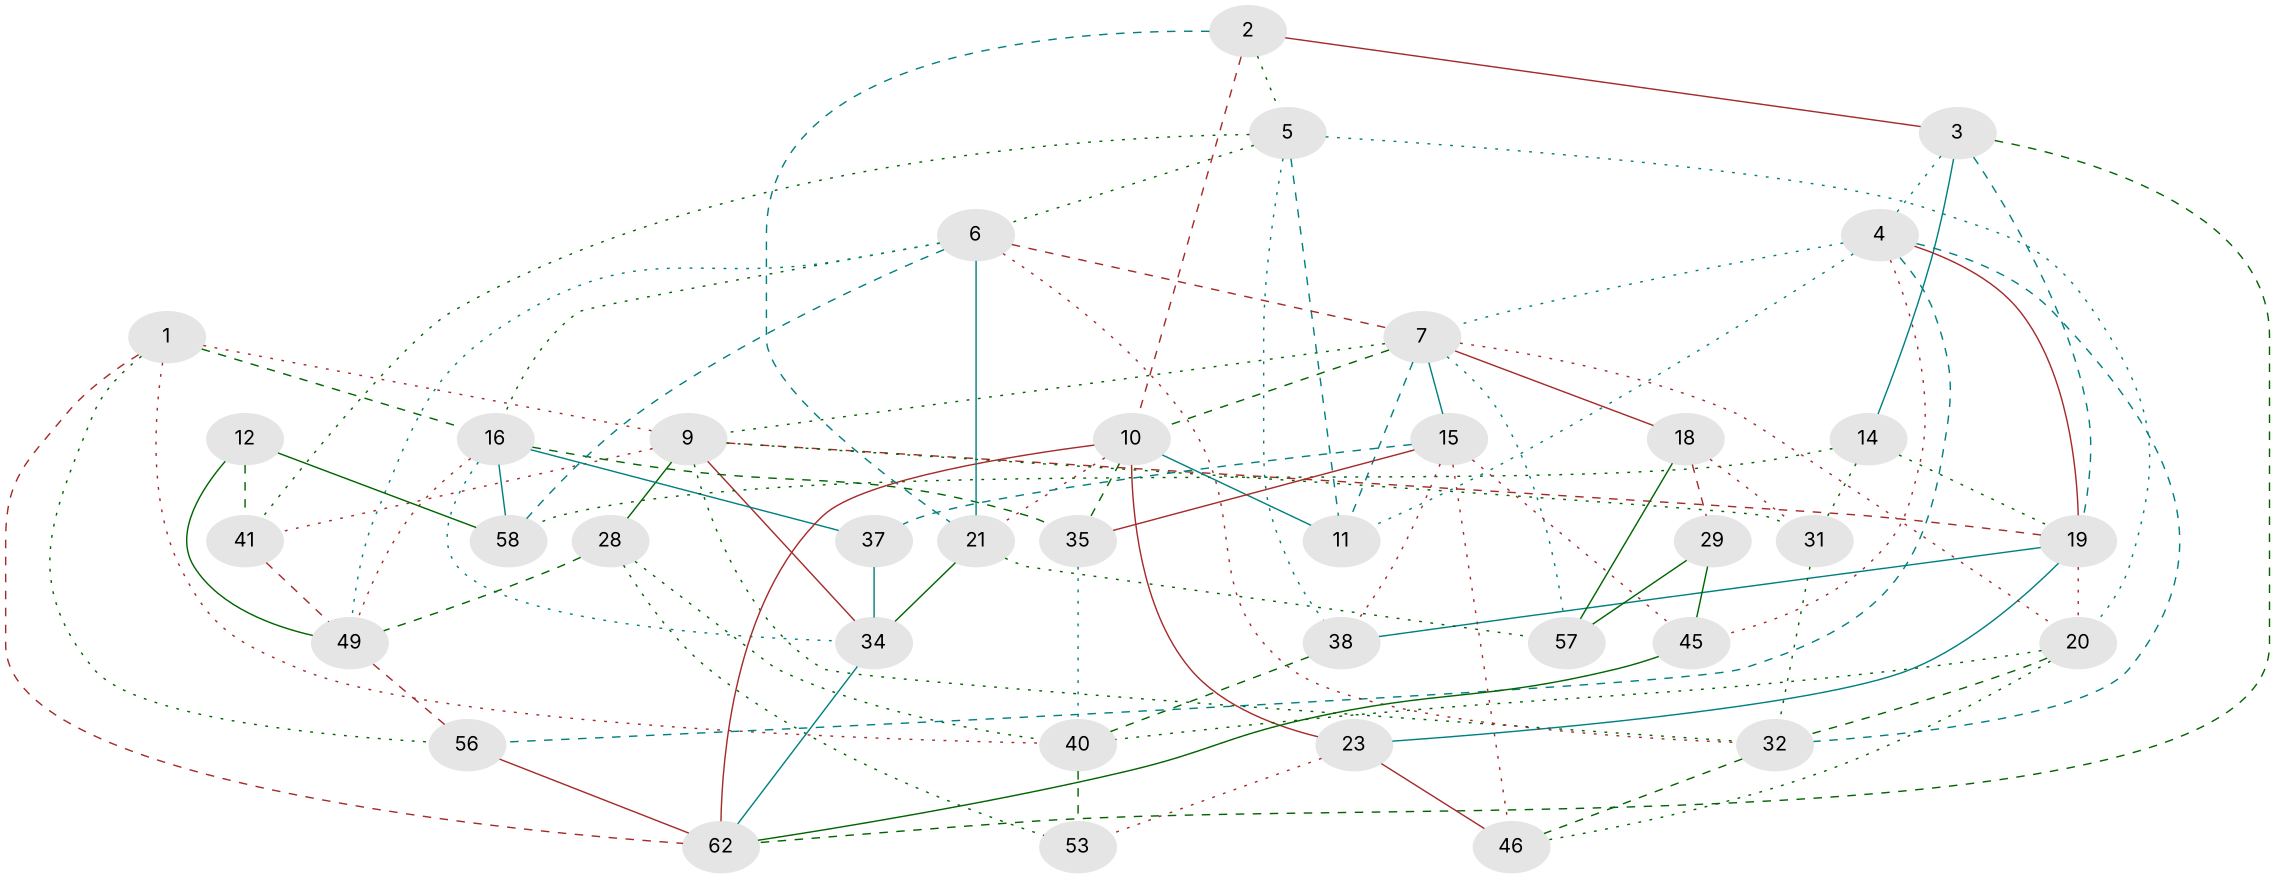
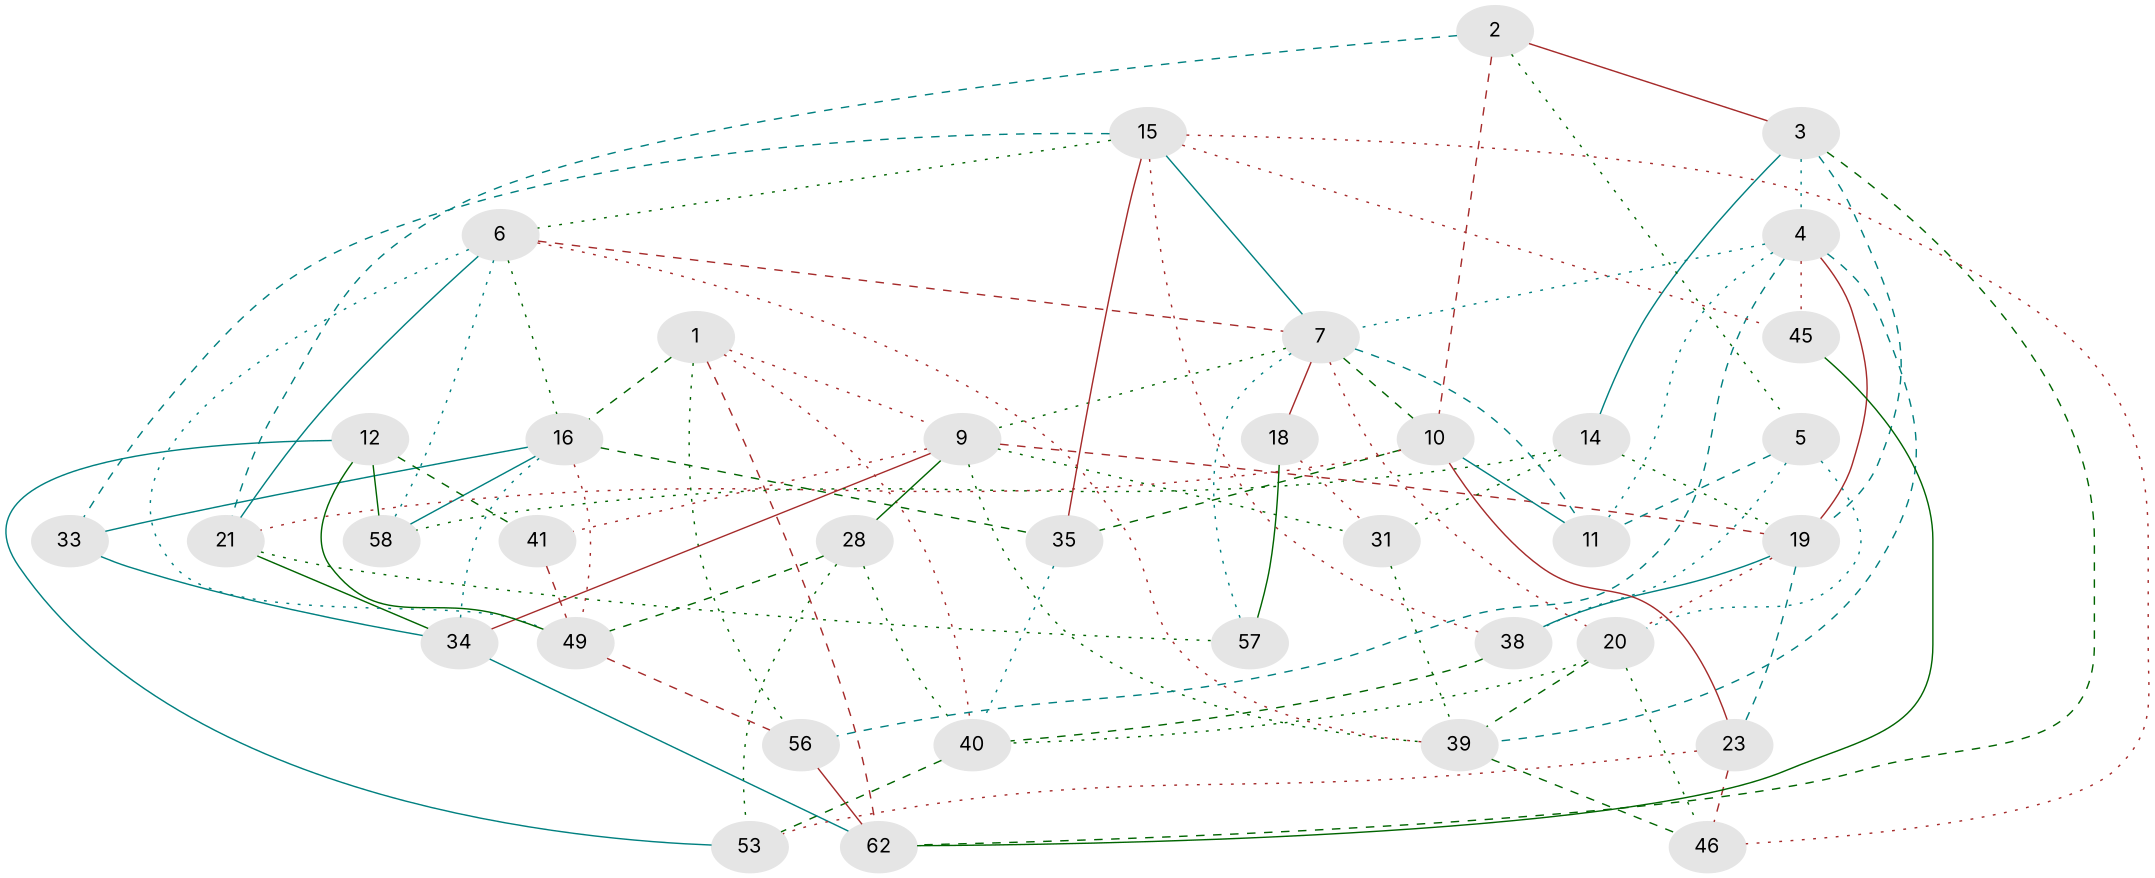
(1132, 184) -> (824, 184)
(703, 210) -> none
(719, 361) -> (450, 391)
(808, 534) -> none
(874, 541) -> (70, 541)
(1713, 541) -> none
none -> (156, 694)
(1744, 705) -> (1775, 645)
(1775, 745) -> (1460, 745)
(1433, 796) -> (1719, 805)
